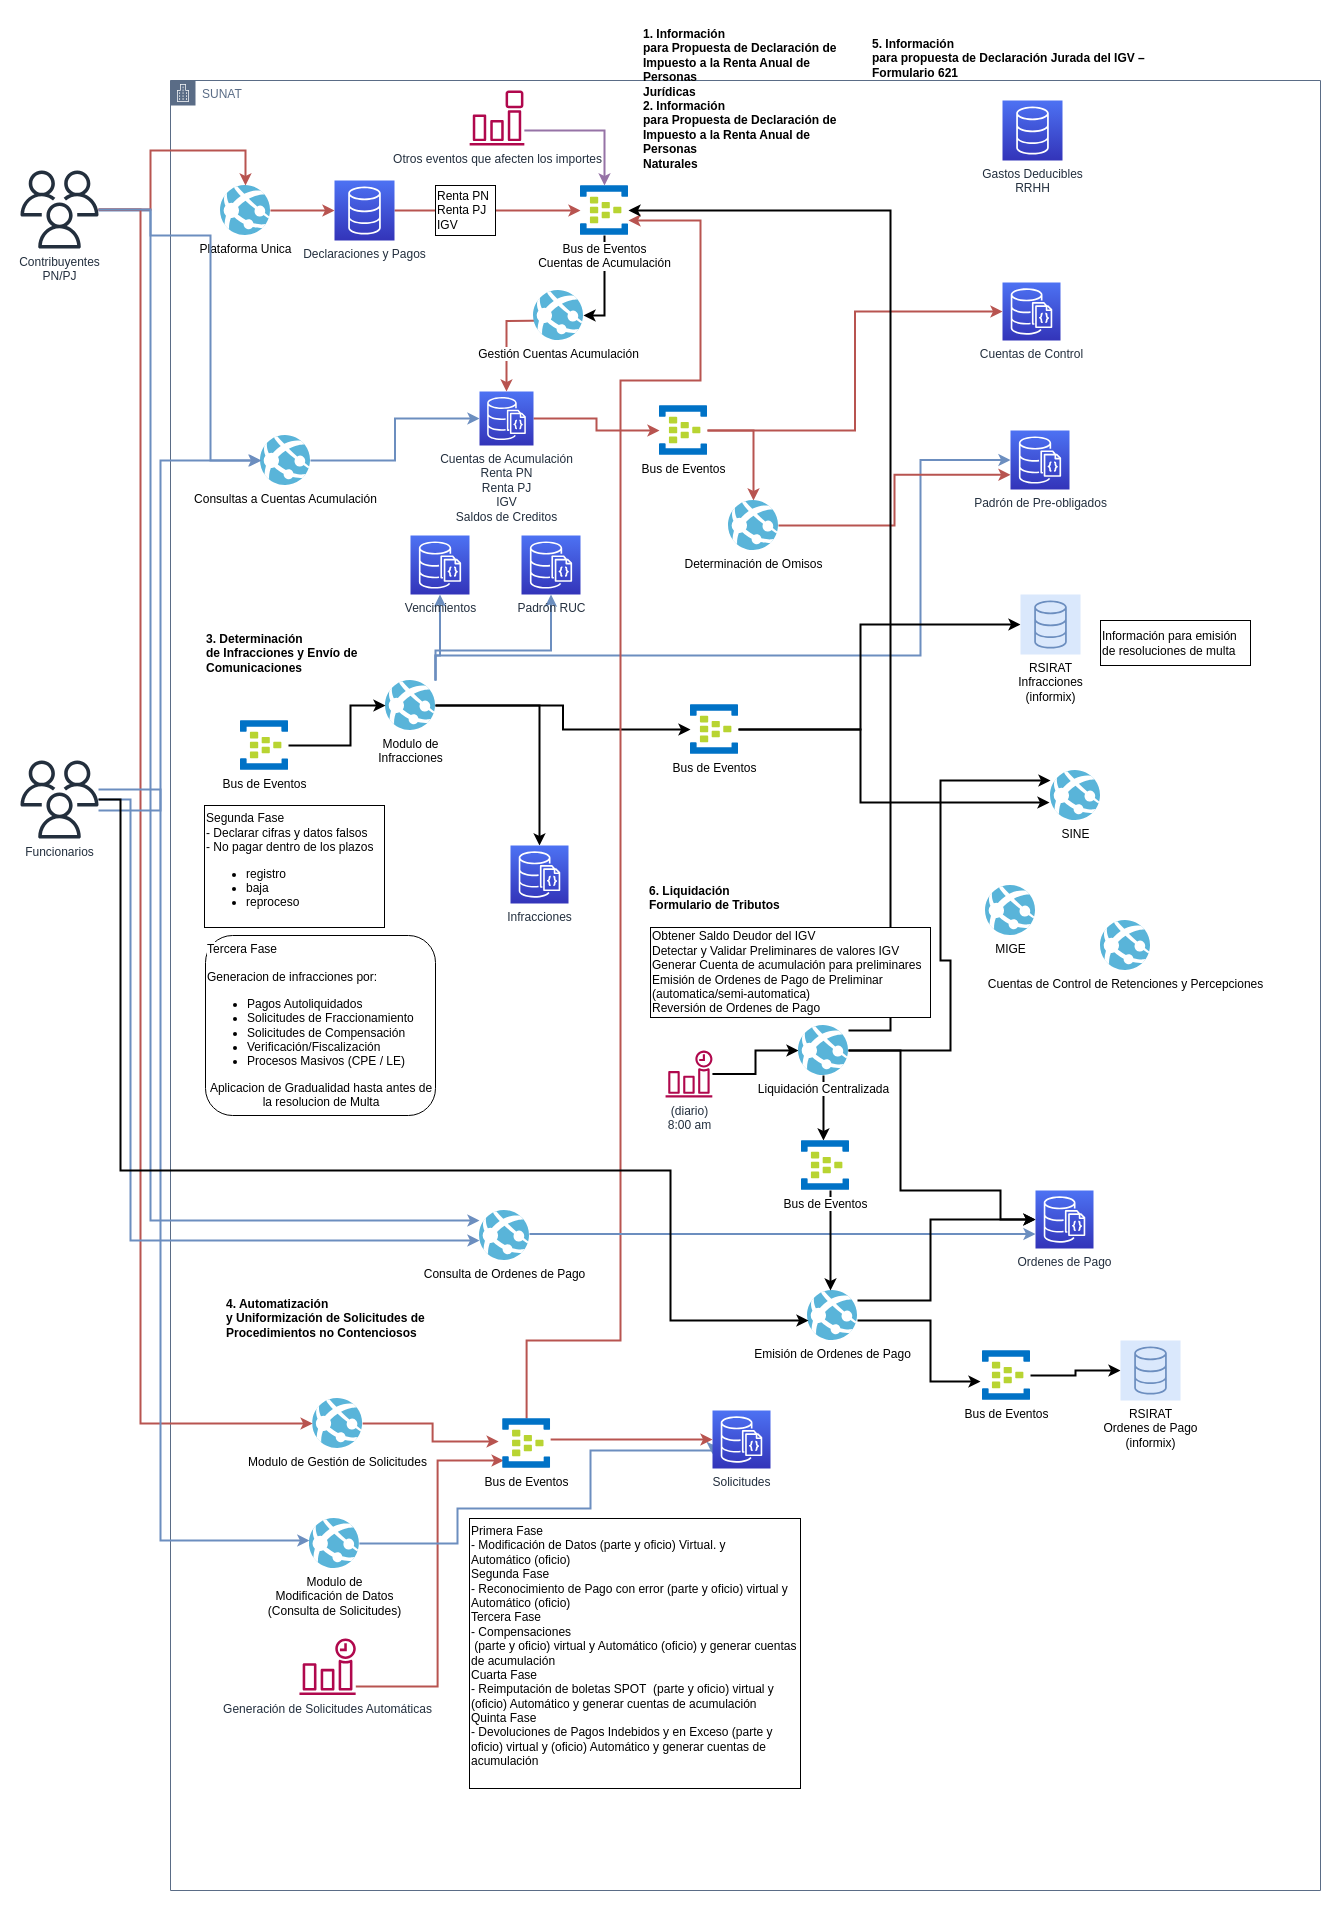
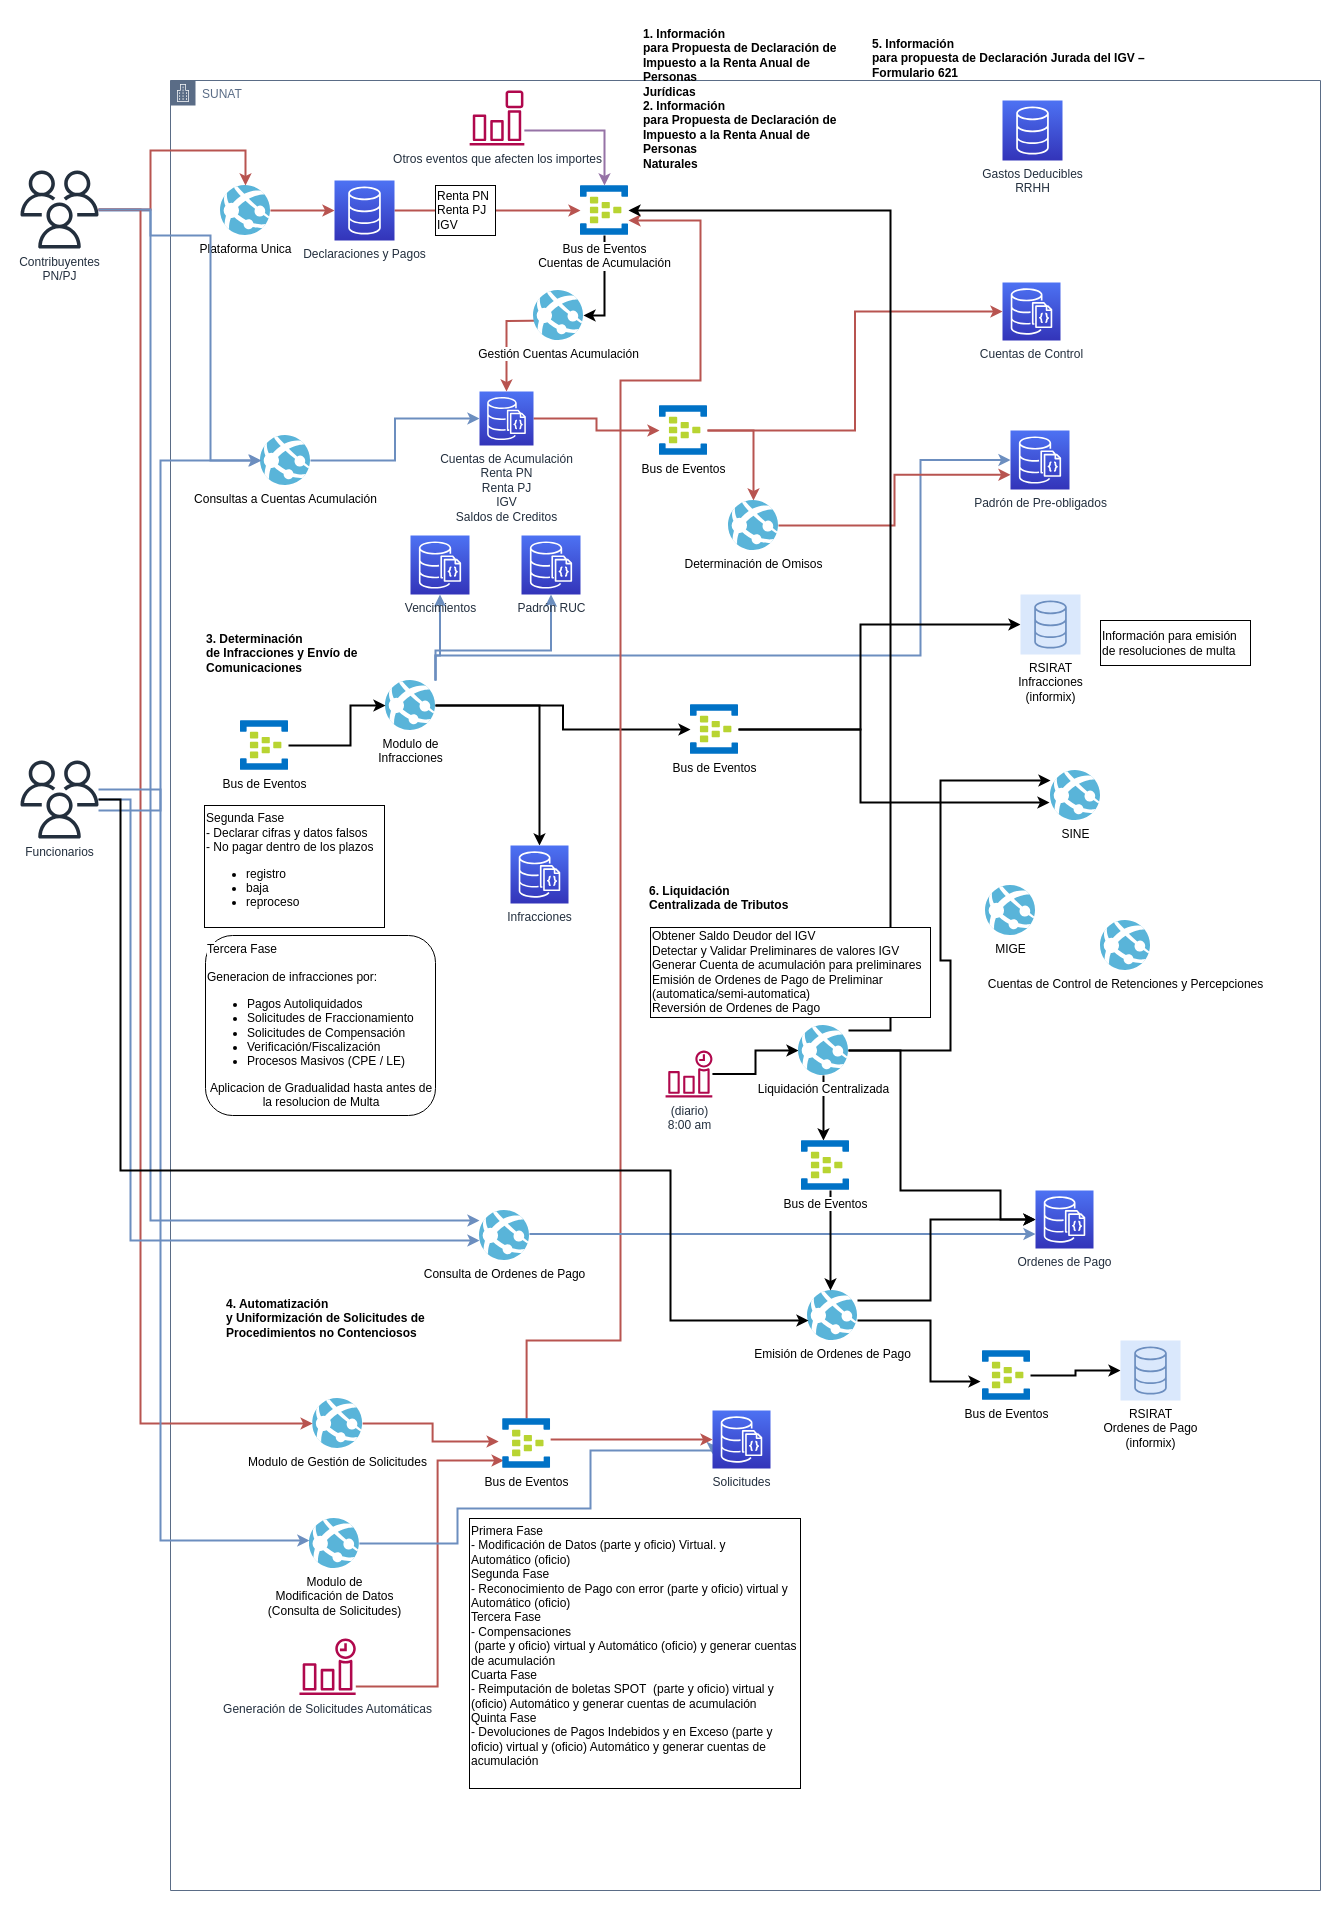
(716, 899) -> (722, 899)
